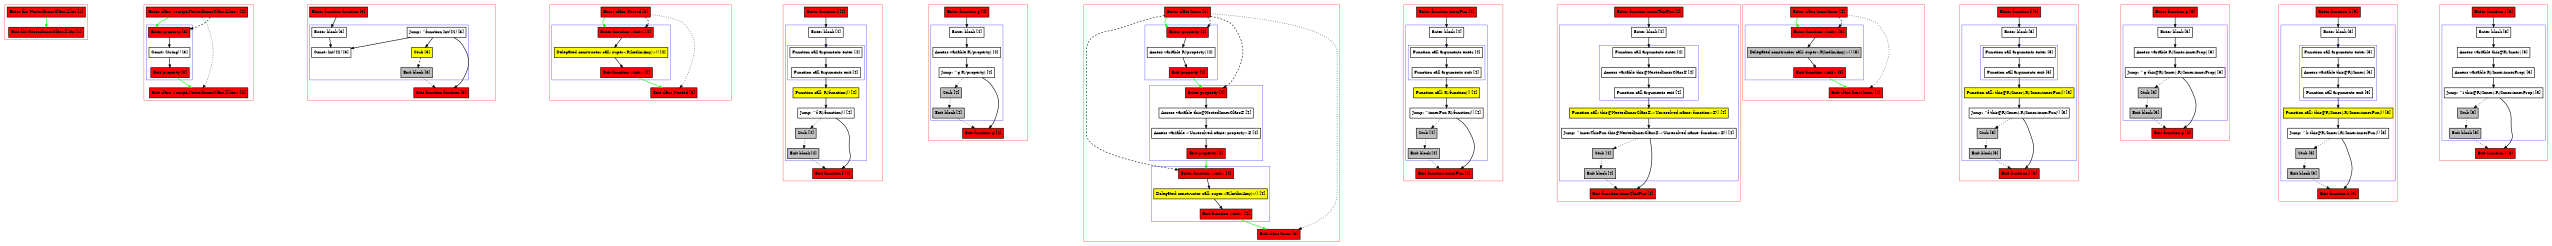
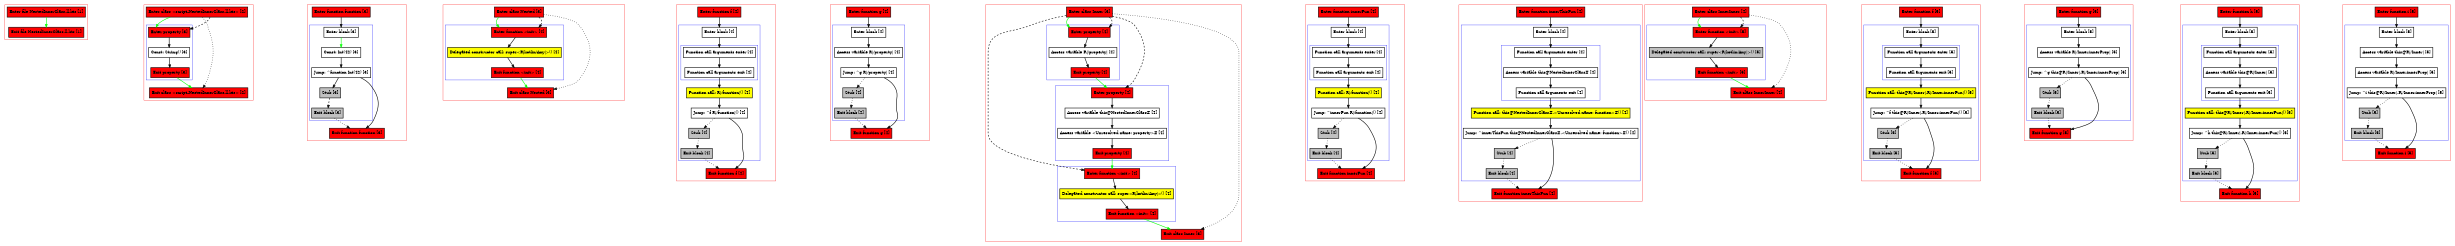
(330, 41) -> (341, 41)
(382, 43) -> (341, 61)
(422, 52) -> (330, 93)
